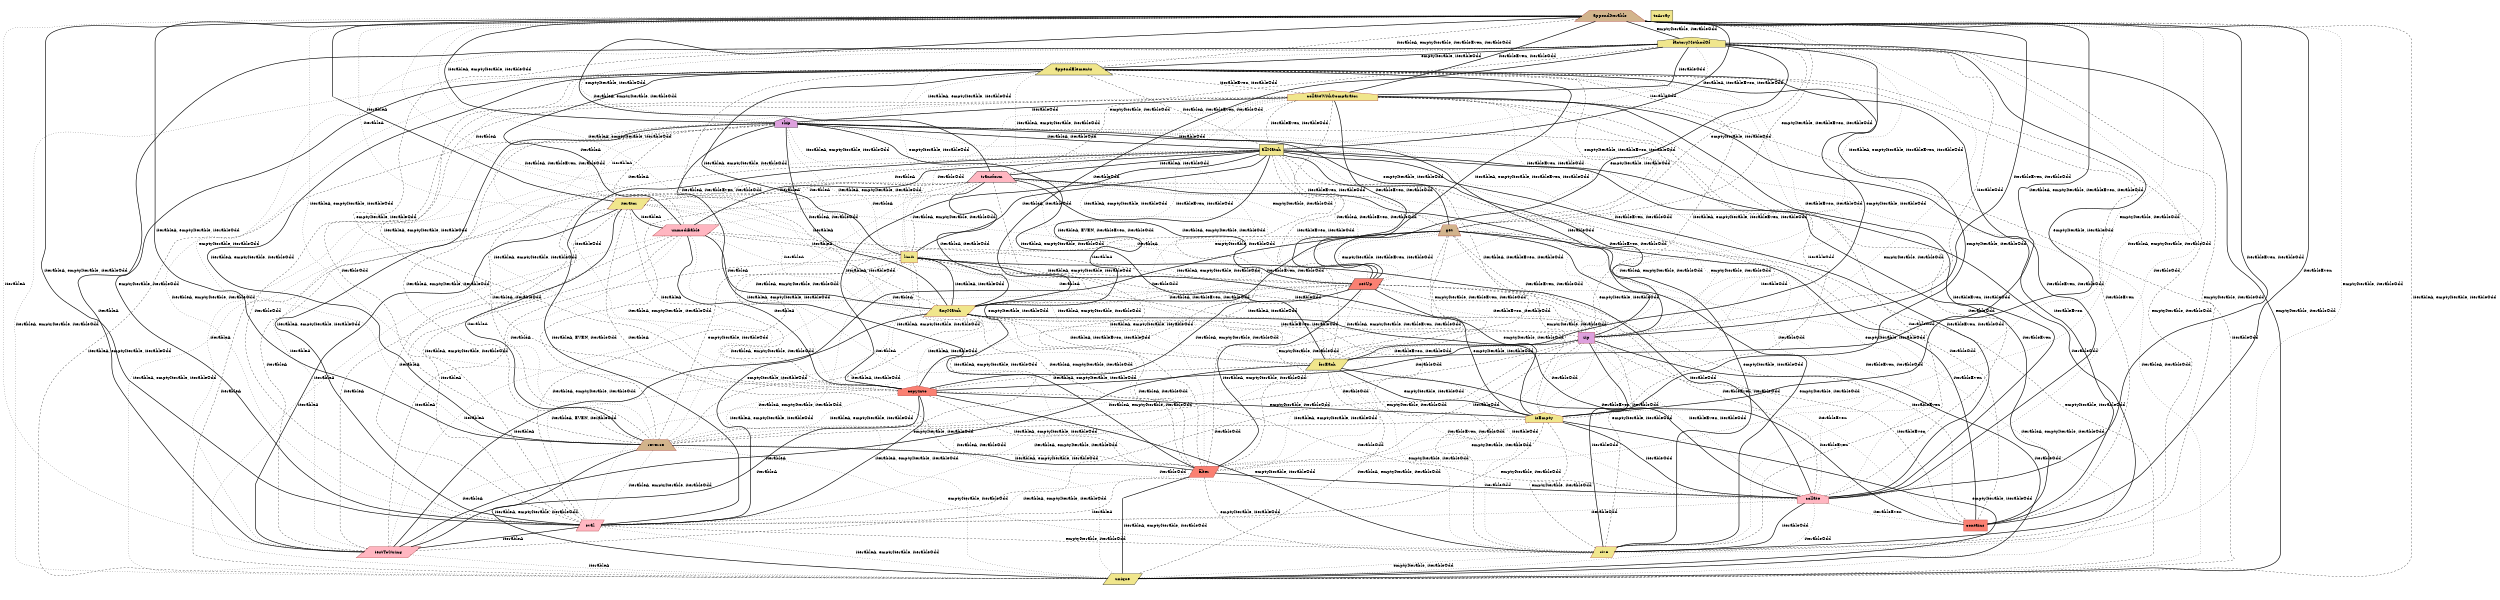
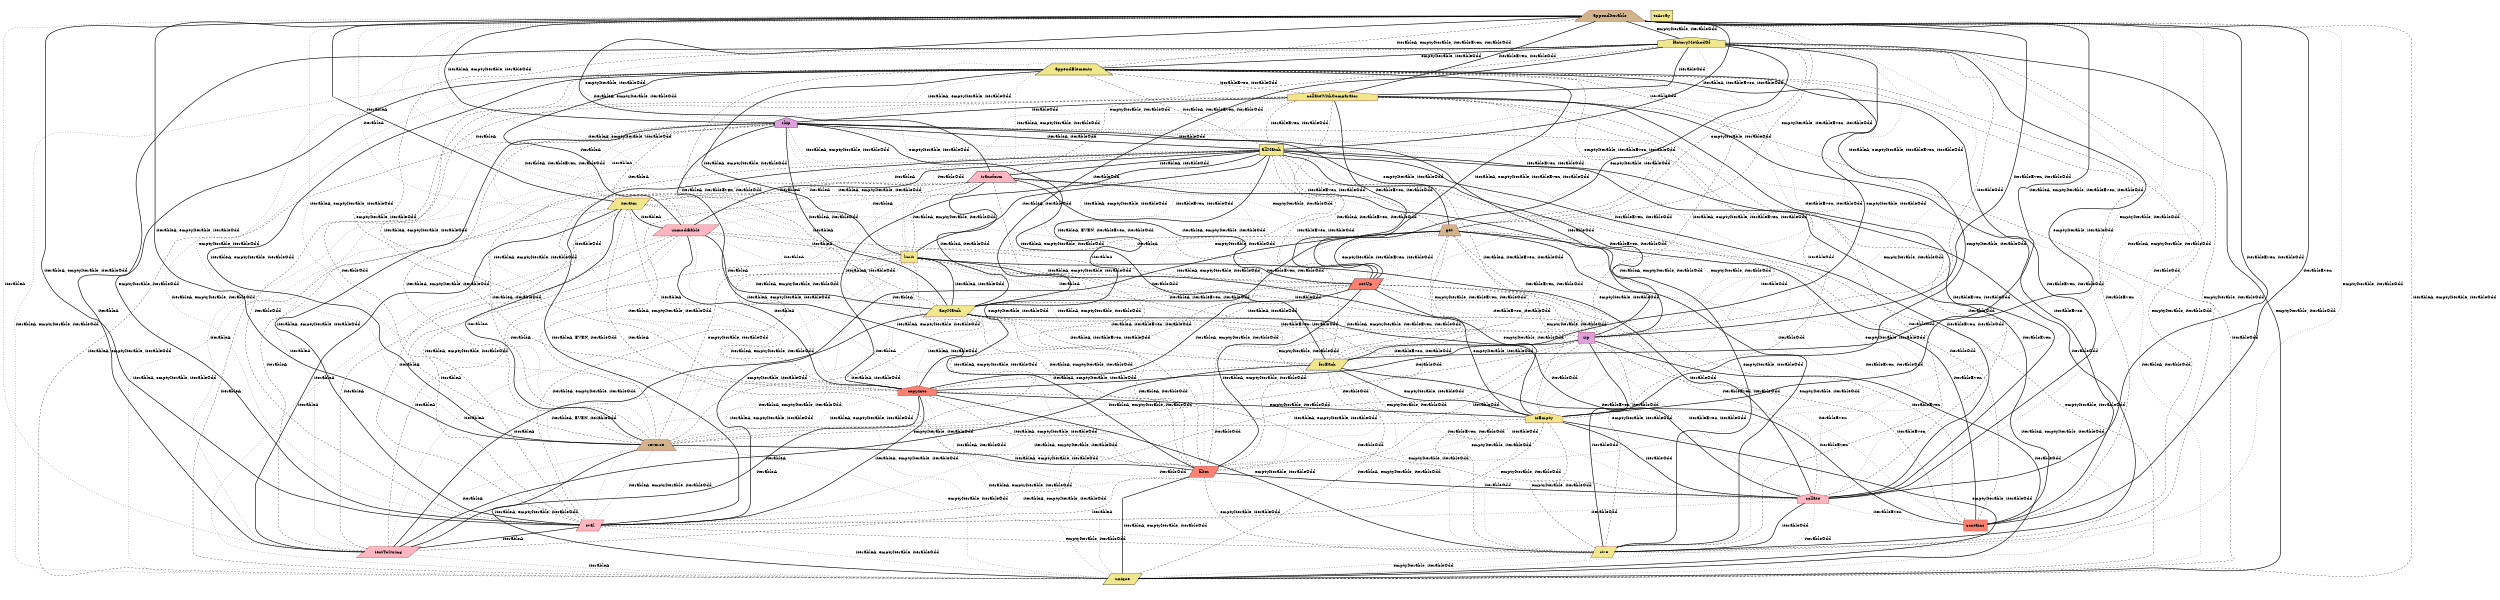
(1151, 324) -> (1151, 324)
none -> (1003, 501)
